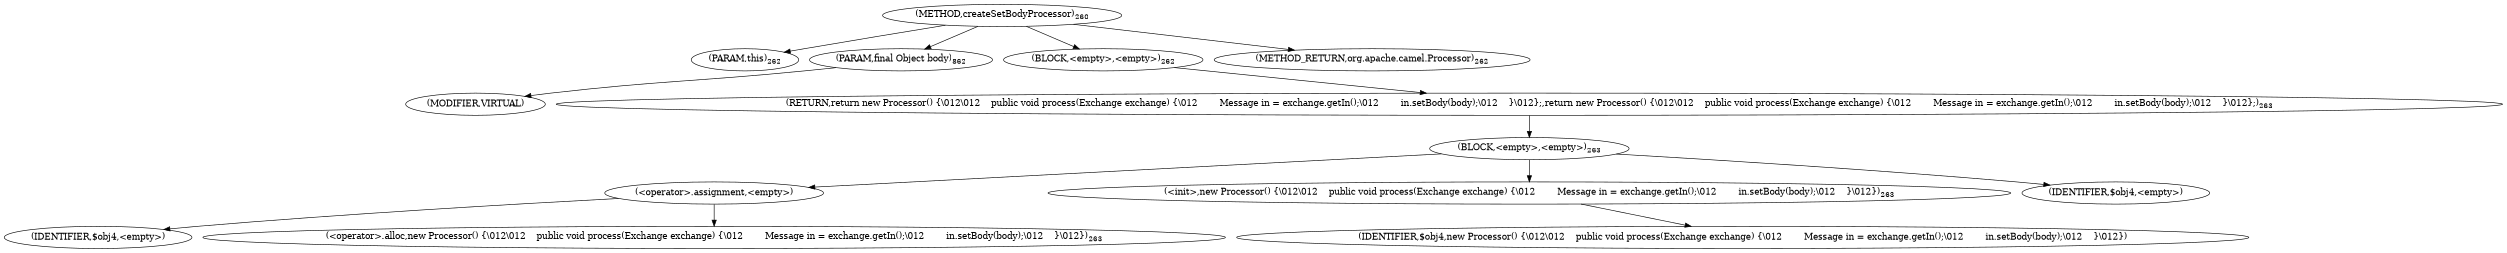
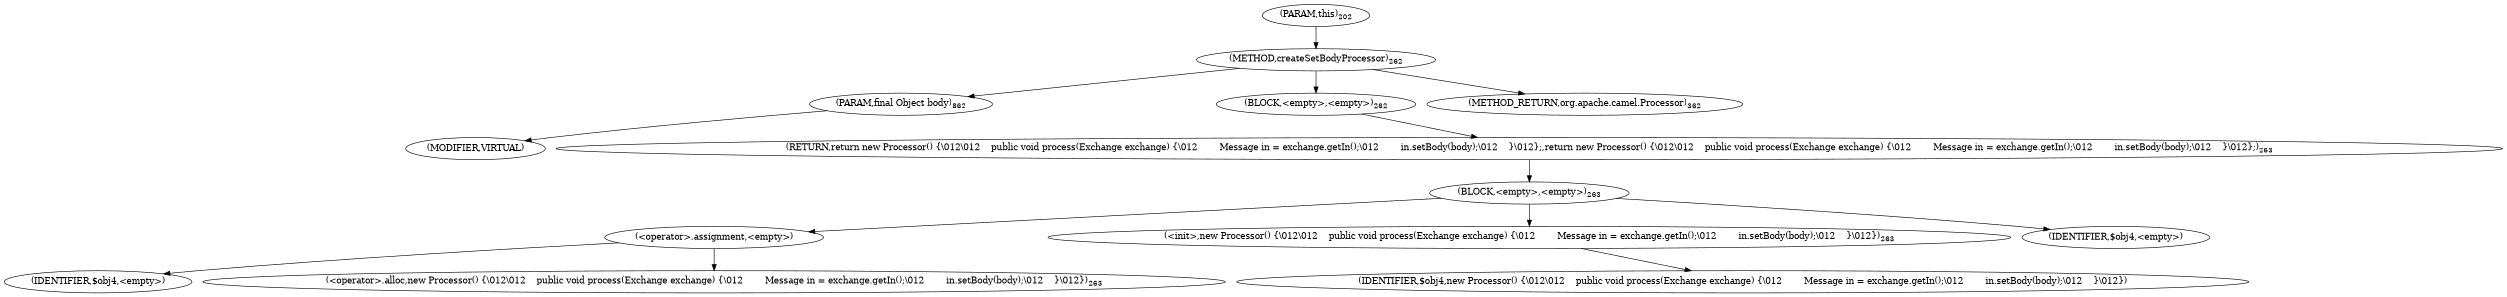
(1082, 14) -> (1396, 59)
(868, 38) -> (1316, 35)
(774, 59) -> (1345, 14)
(1482, 59) -> (1694, 103)
